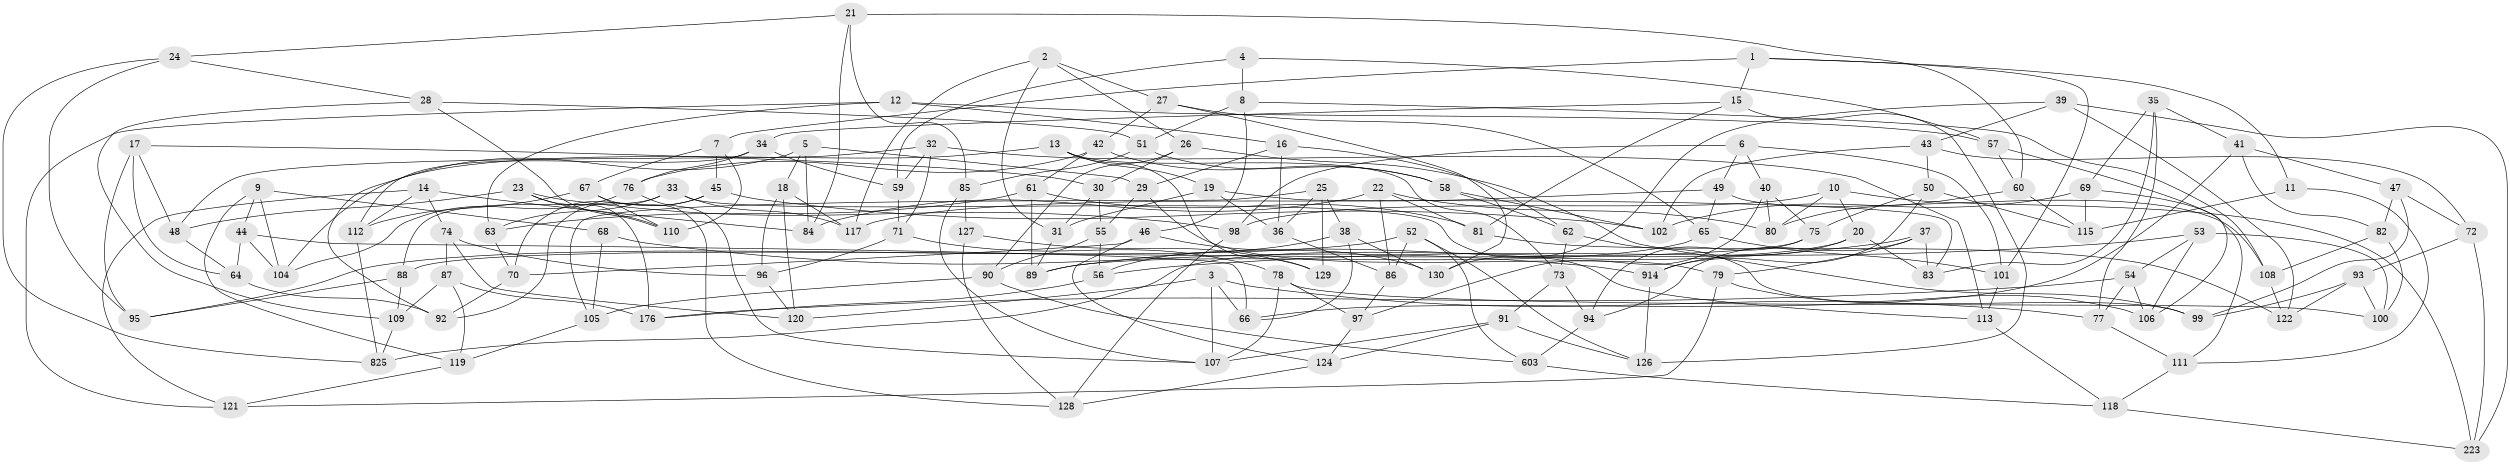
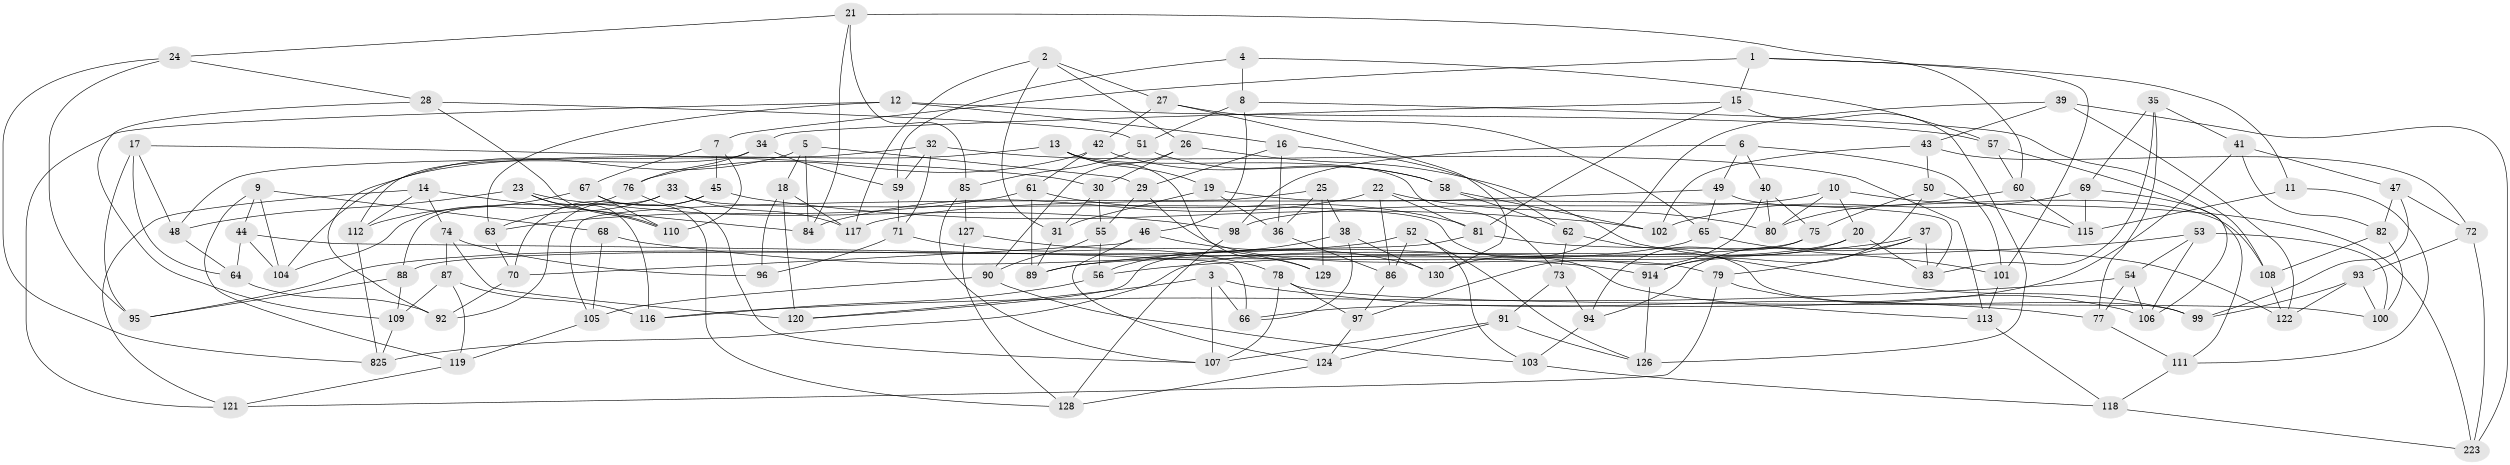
(779, 298) -> (1151, 264)
(648, 320) -> (648, 320)
(1530, 364) -> (1530, 364)
